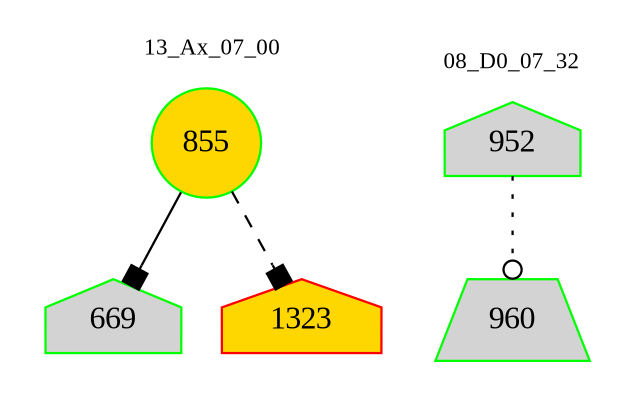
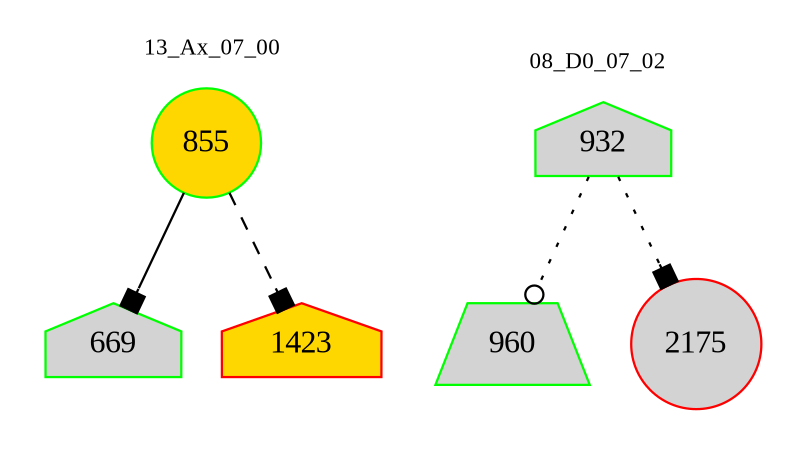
(513, 62) -> (599, 62)
(513, 143) -> (603, 143)
(302, 320) -> (302, 344)
none -> (696, 344)
